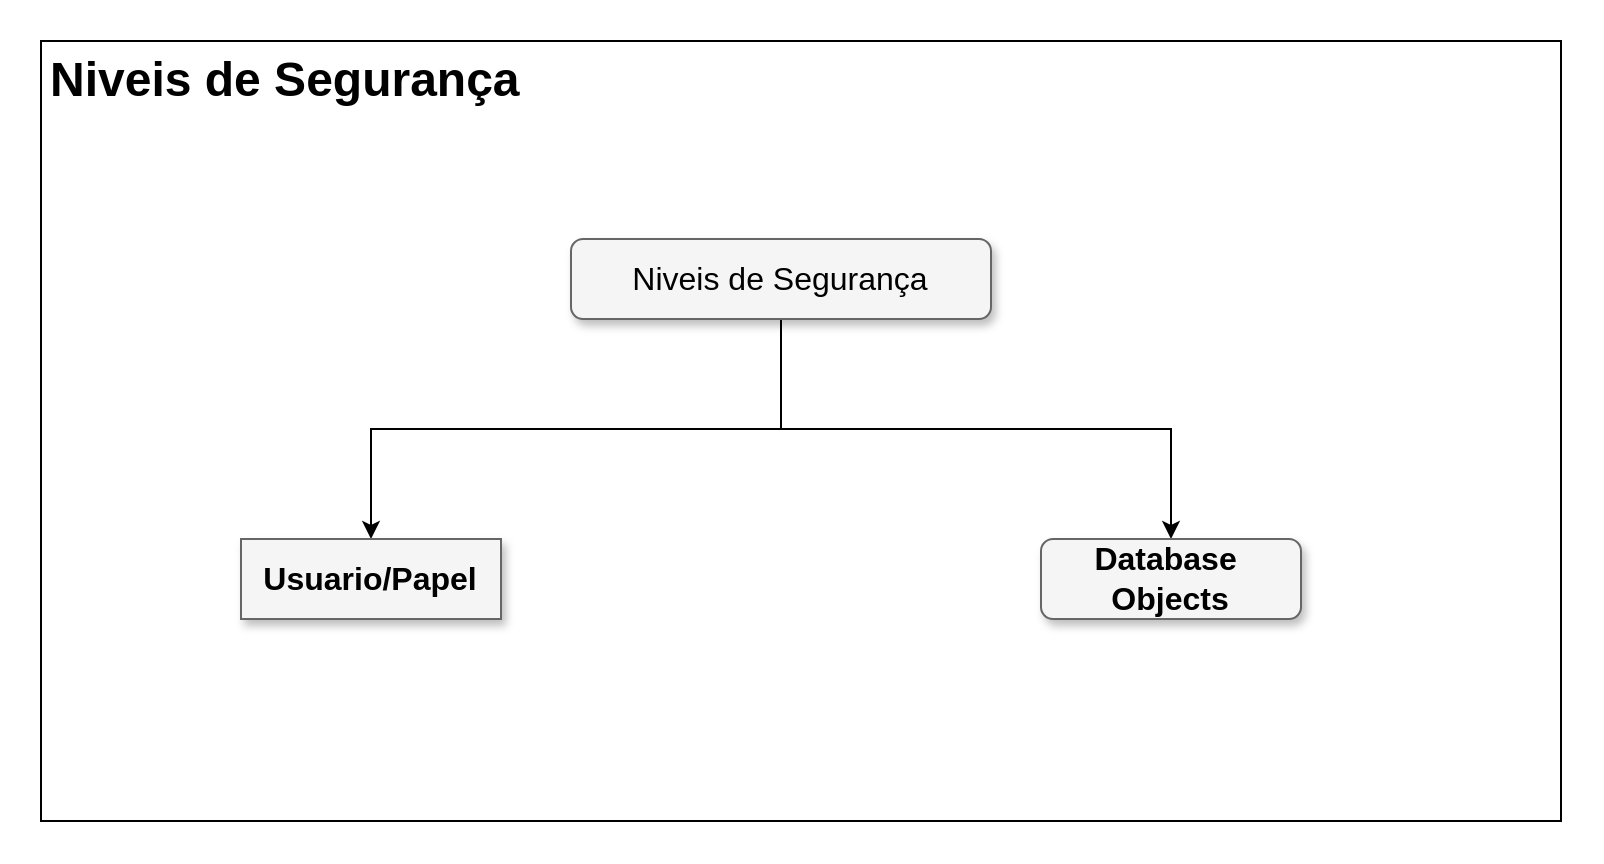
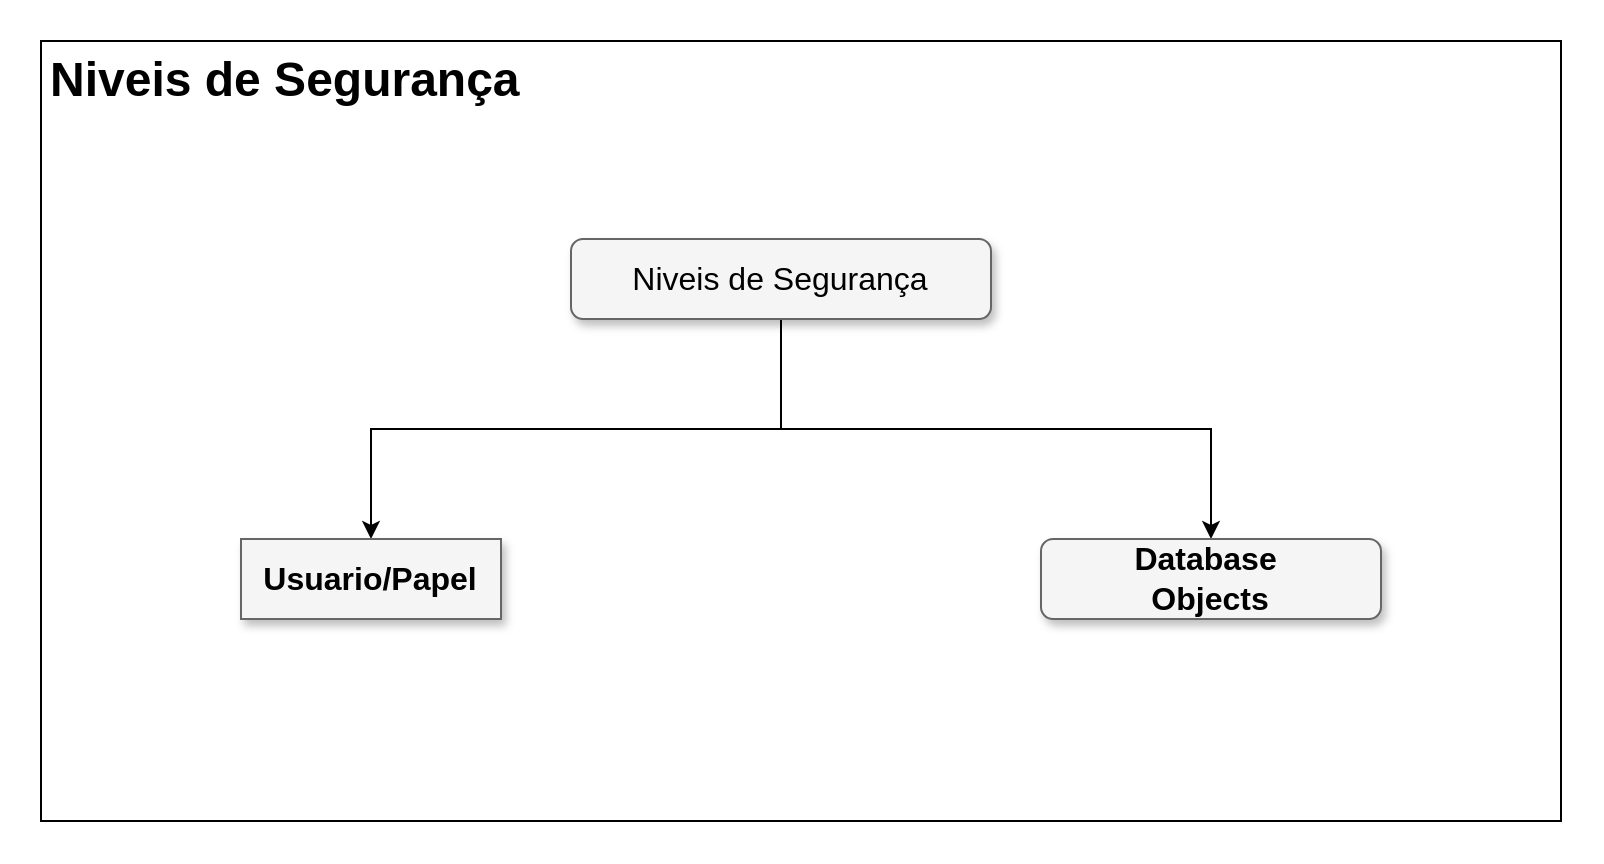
(1171, 579) -> (1211, 579)
